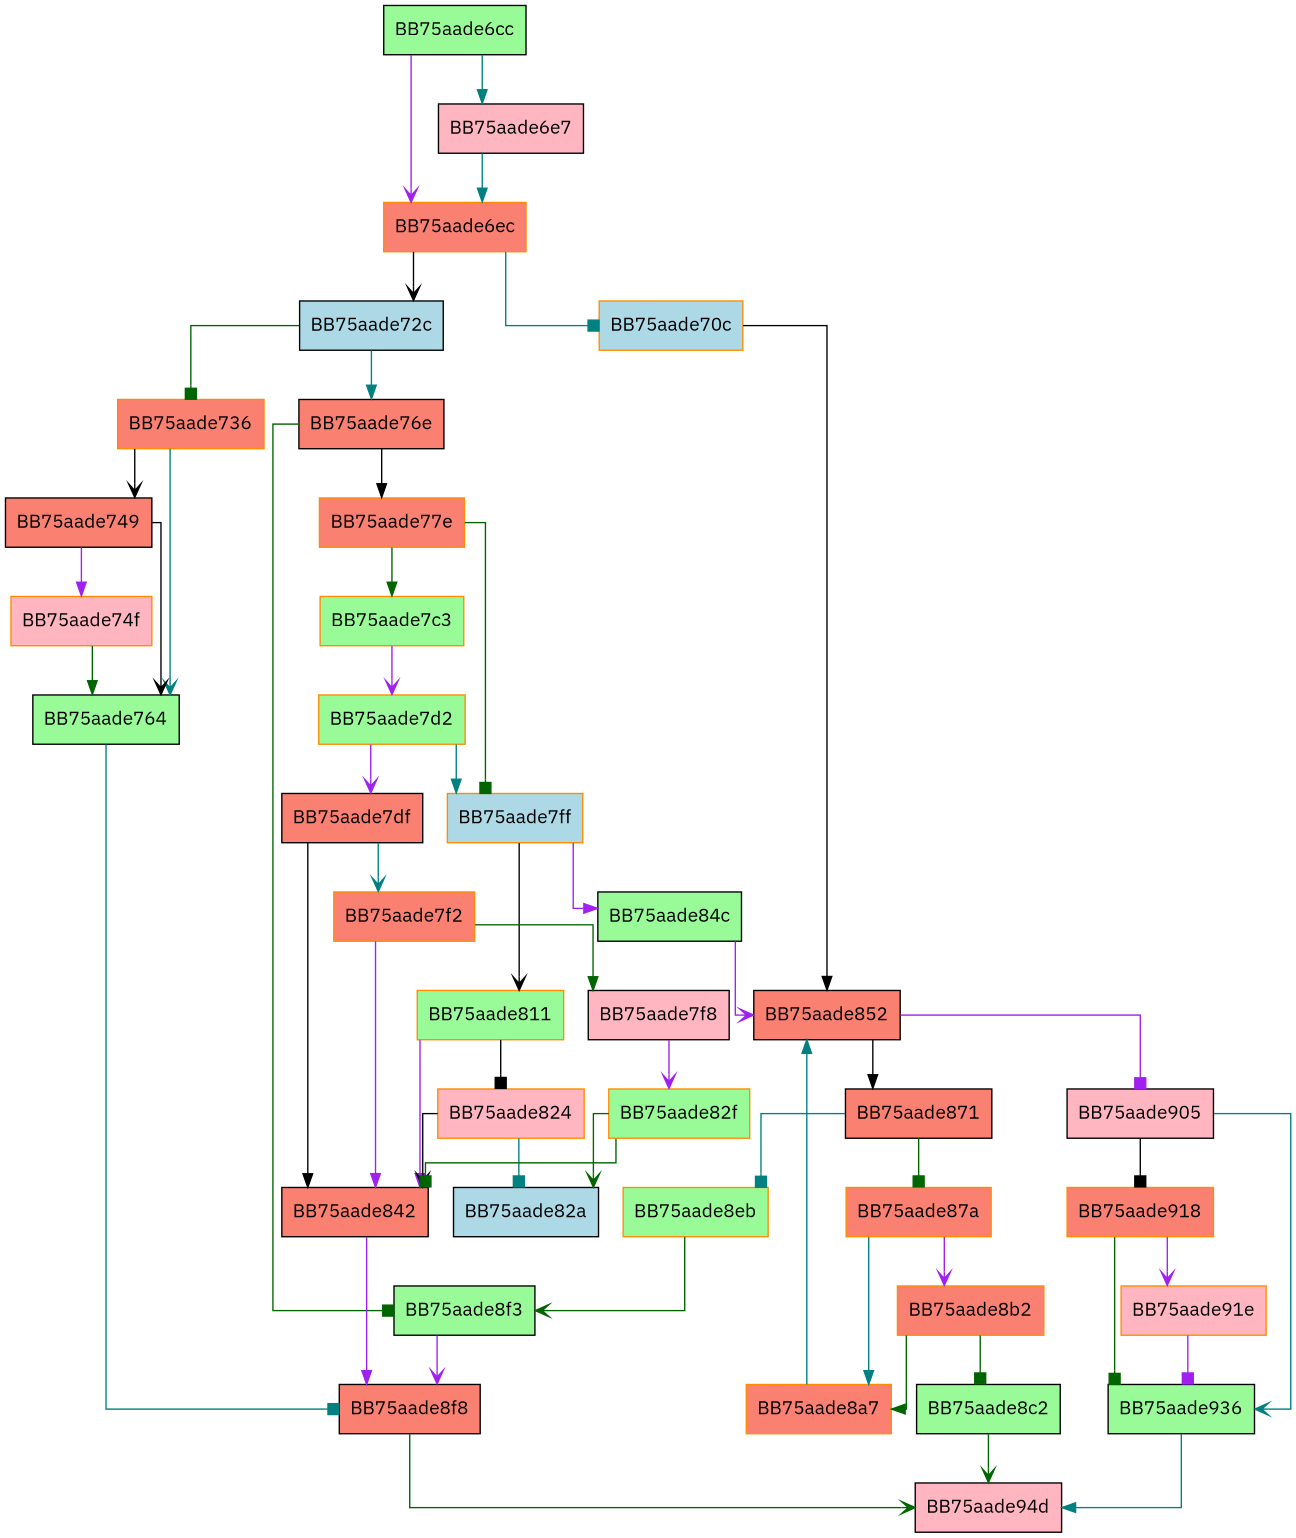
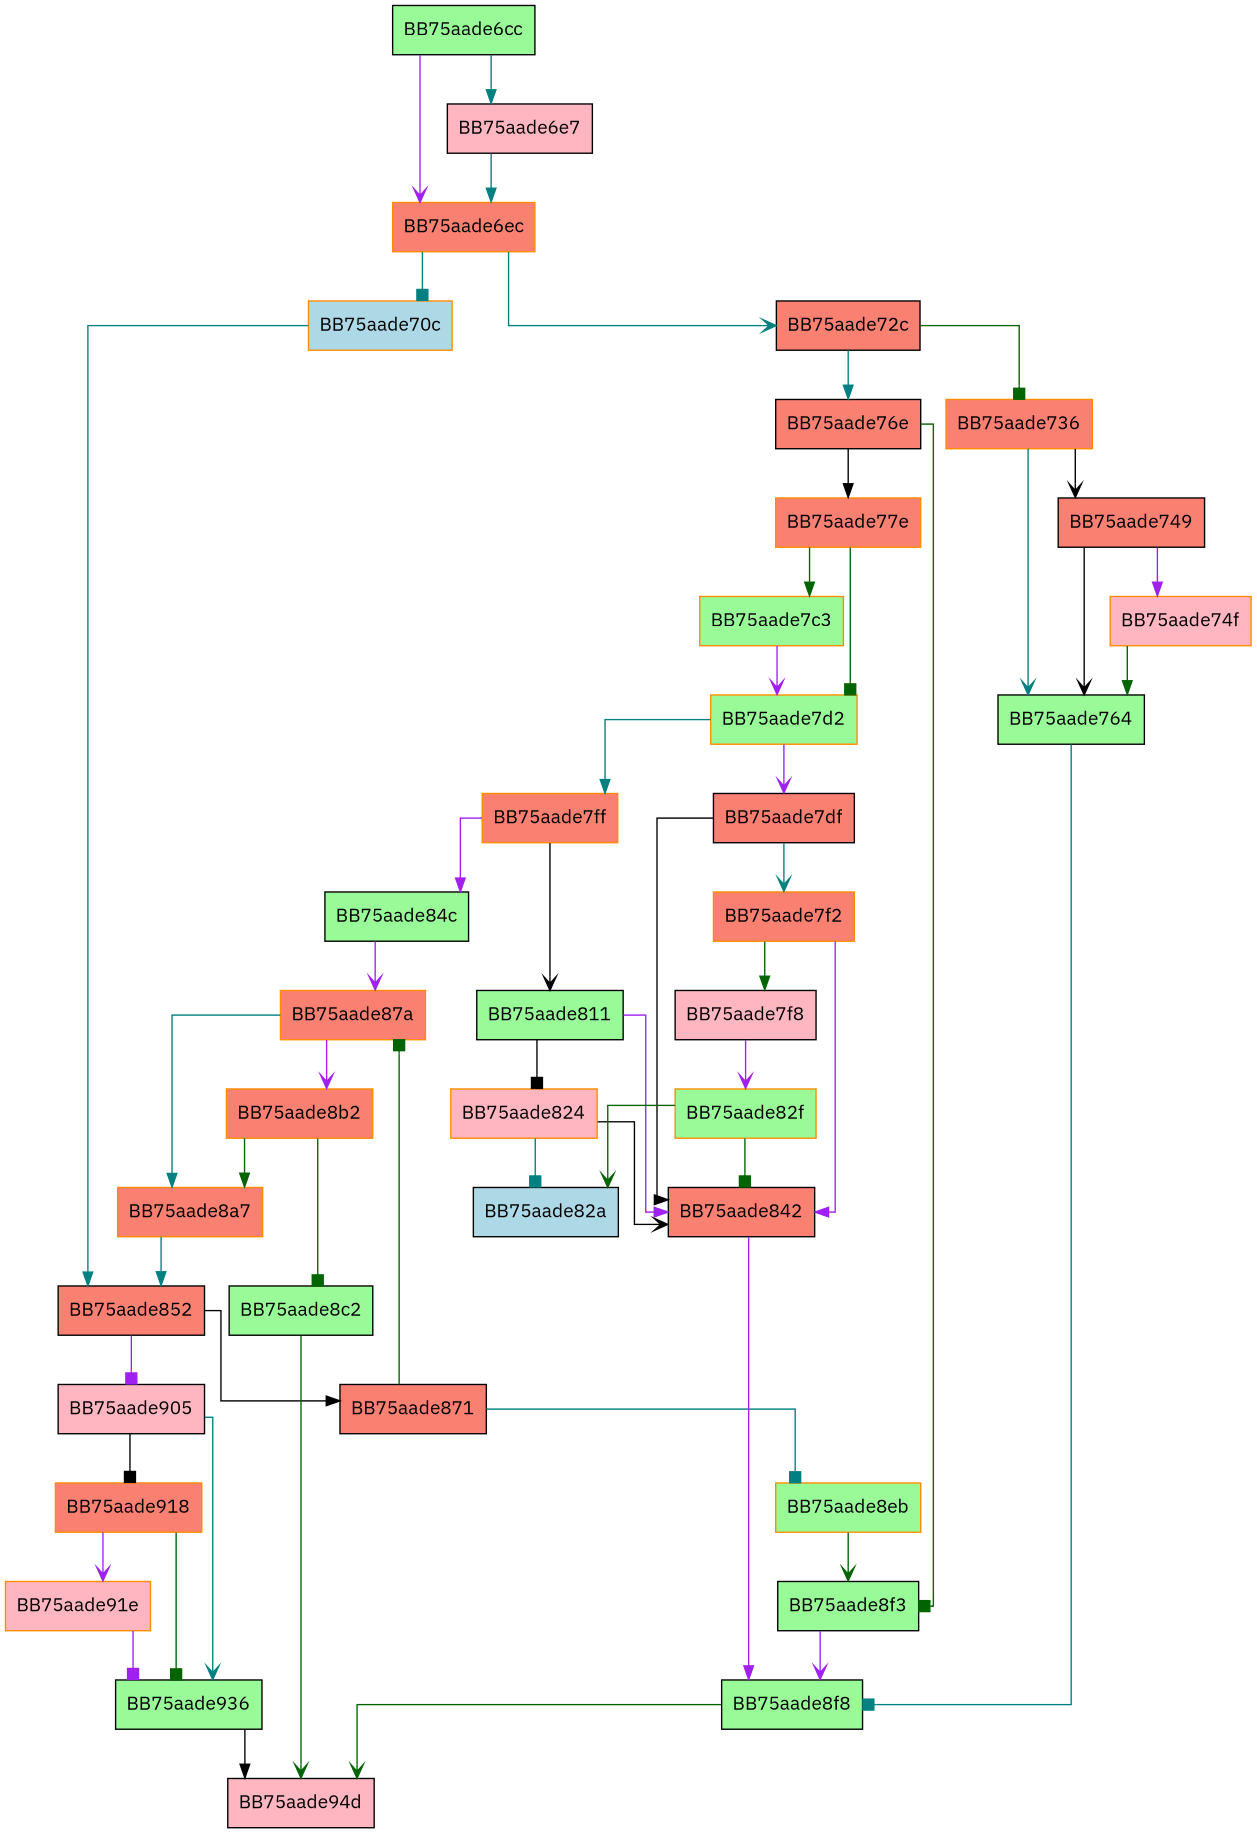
(413, 269) -> (599, 326)
(371, 326) -> (848, 326)
(827, 609) -> (88, 689)
(485, 641) -> (850, 614)
(515, 818) -> (550, 818)
(735, 980) -> (375, 959)
(490, 1015) -> (550, 1015)
(410, 1409) -> (792, 1705)
(1165, 1508) -> (245, 1747)
